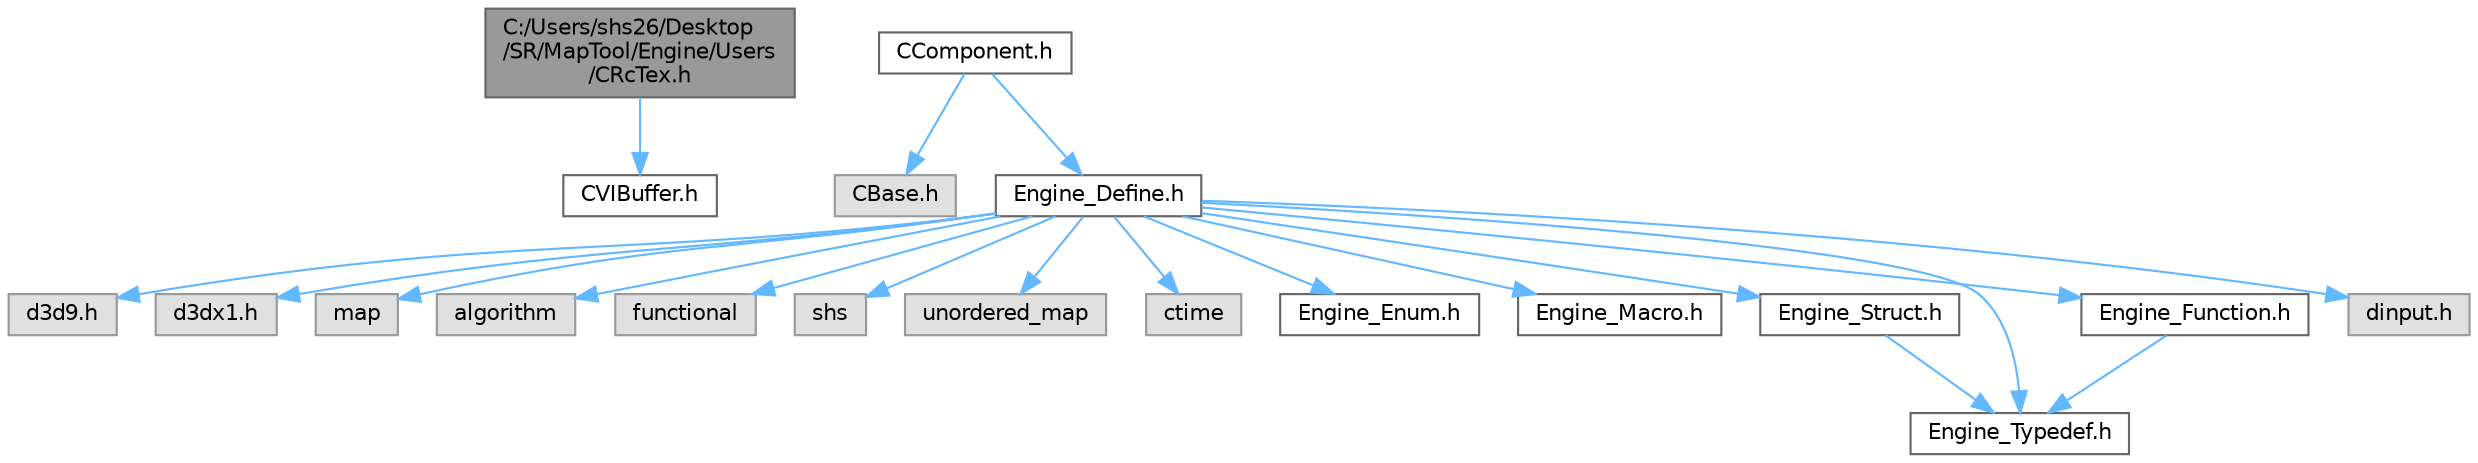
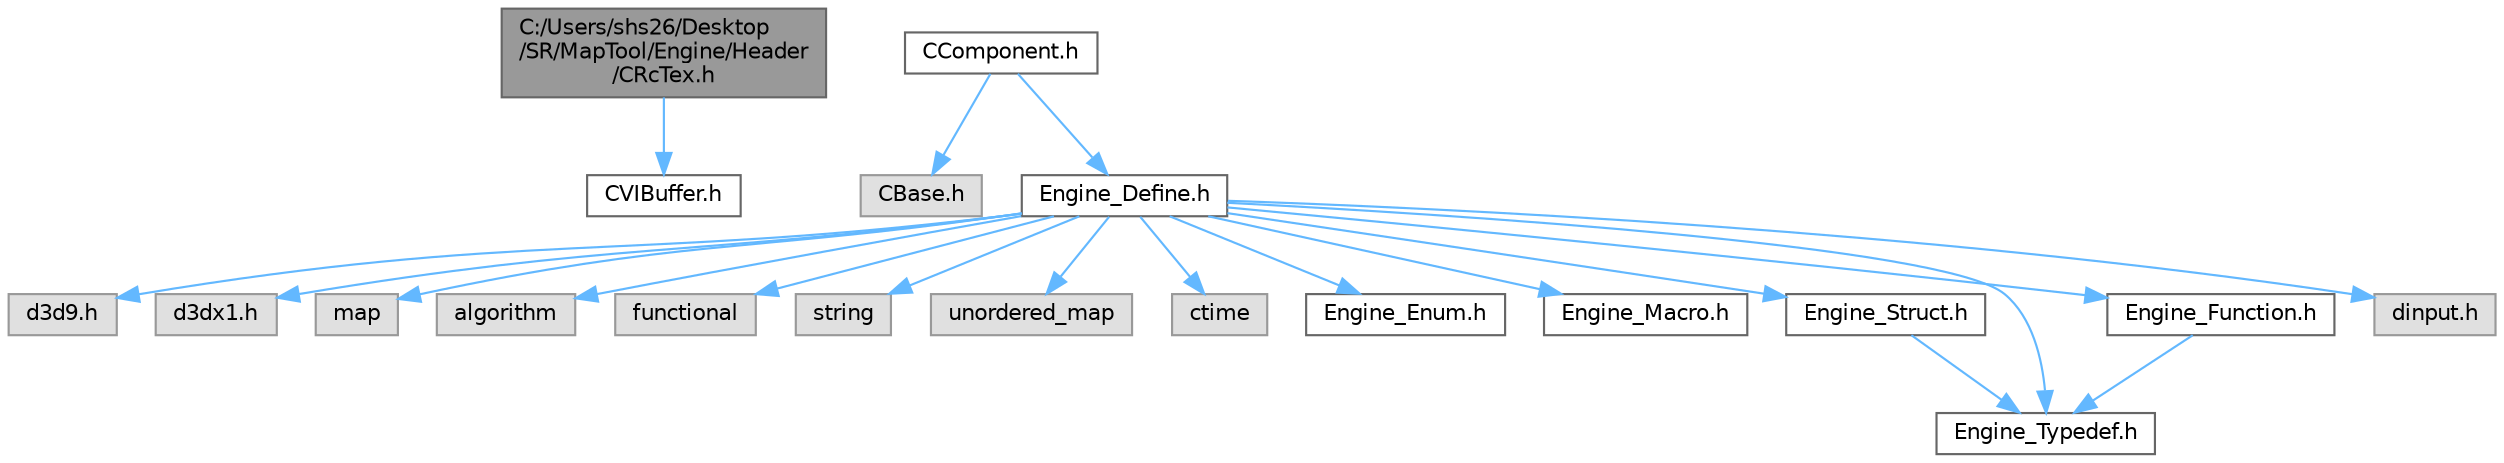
(640, 53) -> (664, 53)
(830, 315) -> (843, 315)
